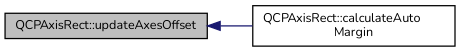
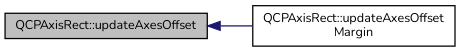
(354, 26) -> (354, 26)
